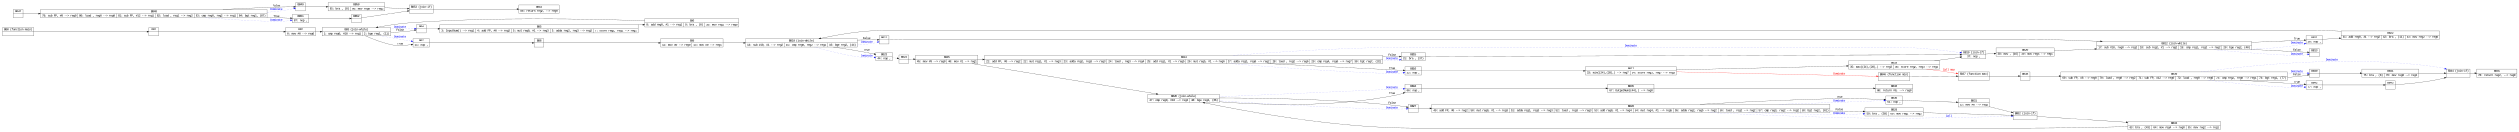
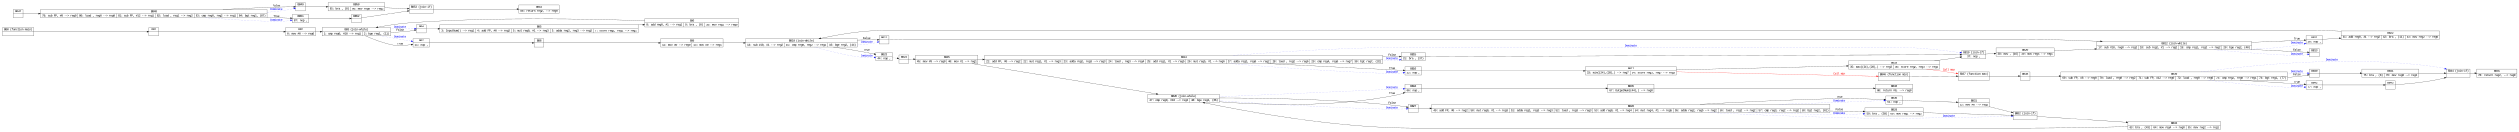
(1839, 74) -> (1839, 74)
(1949, 116) -> (1949, 116)
